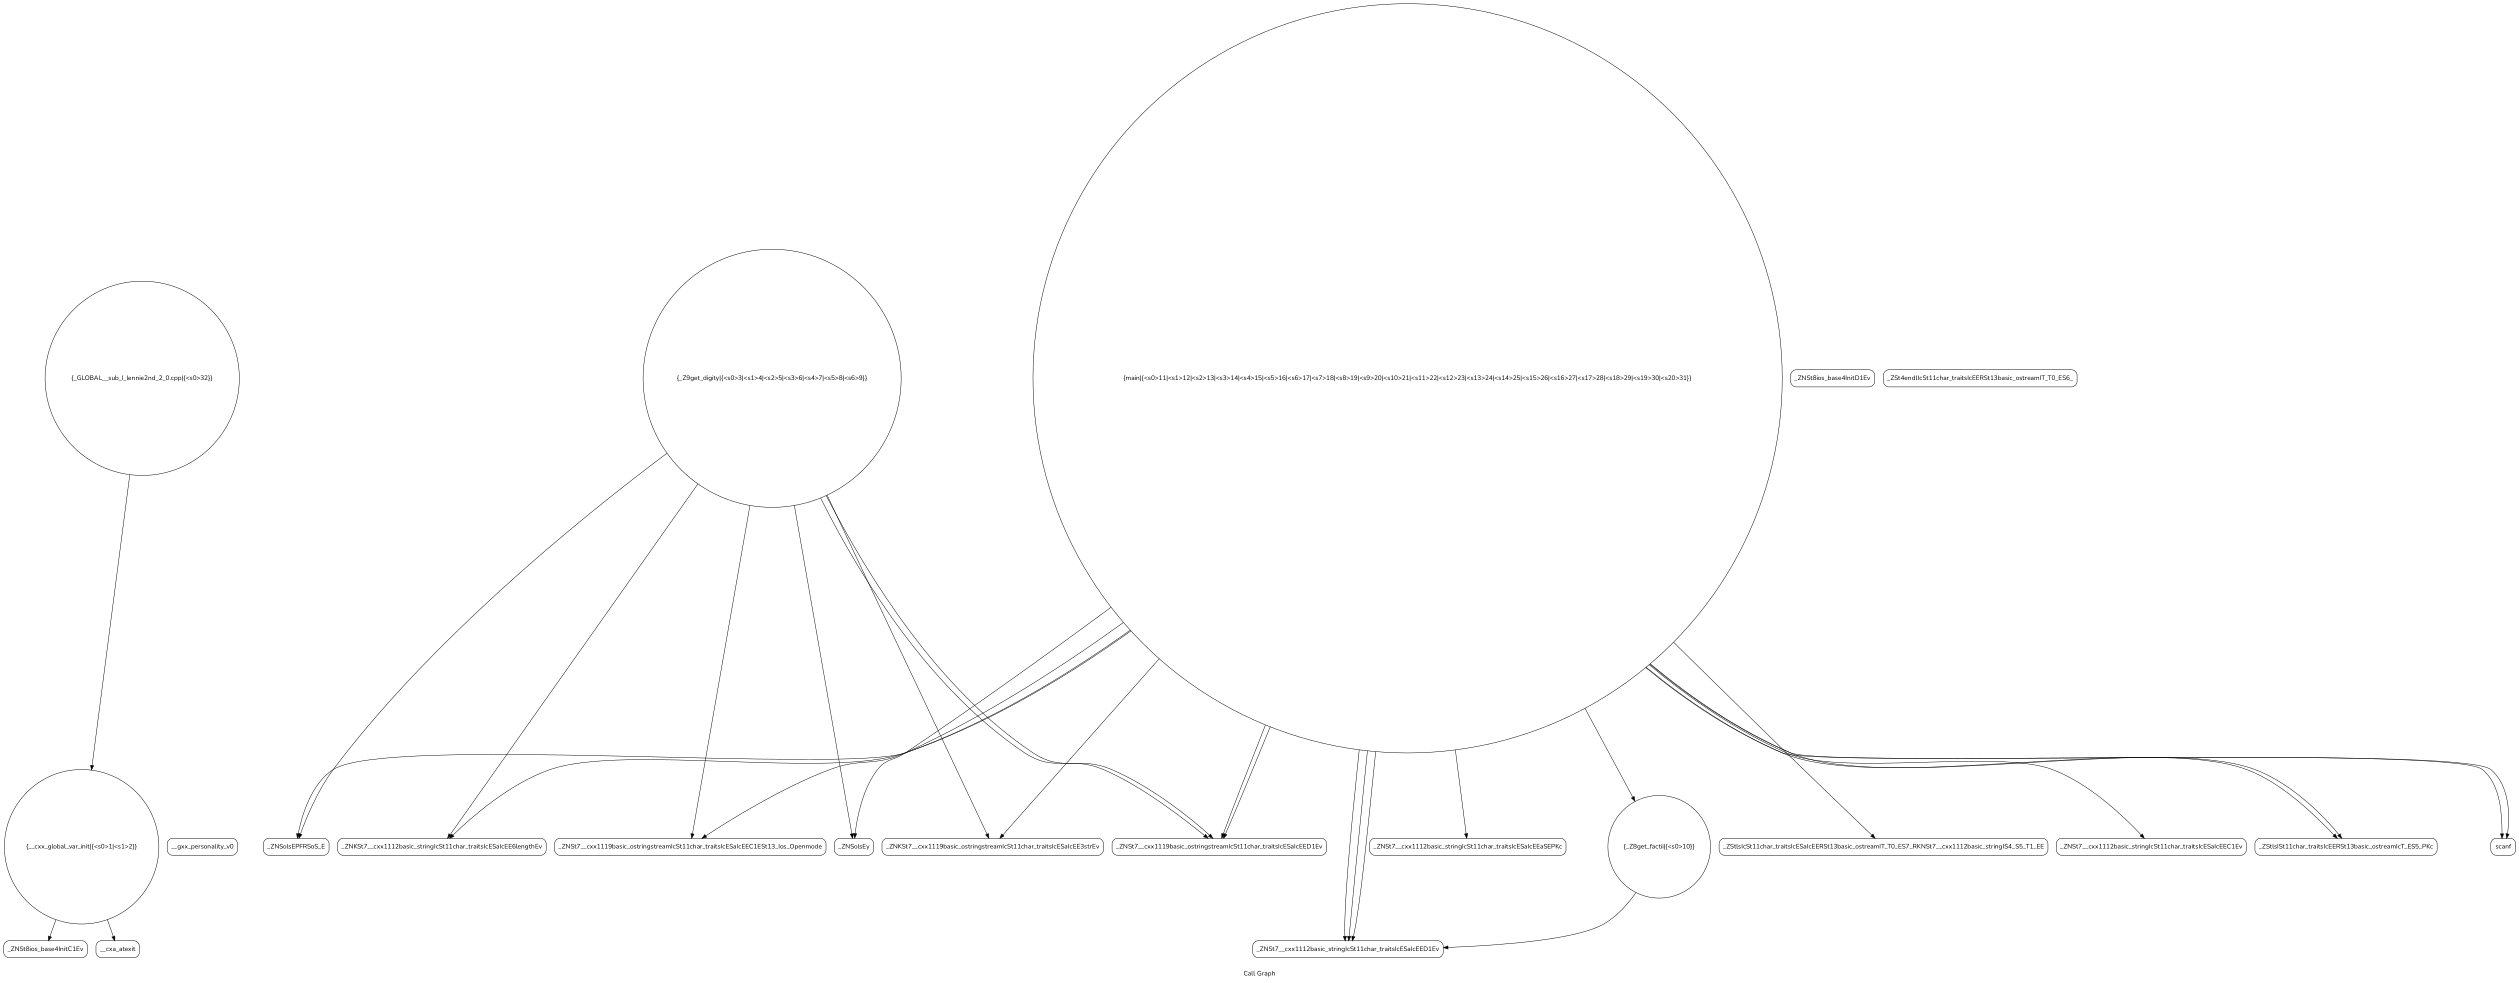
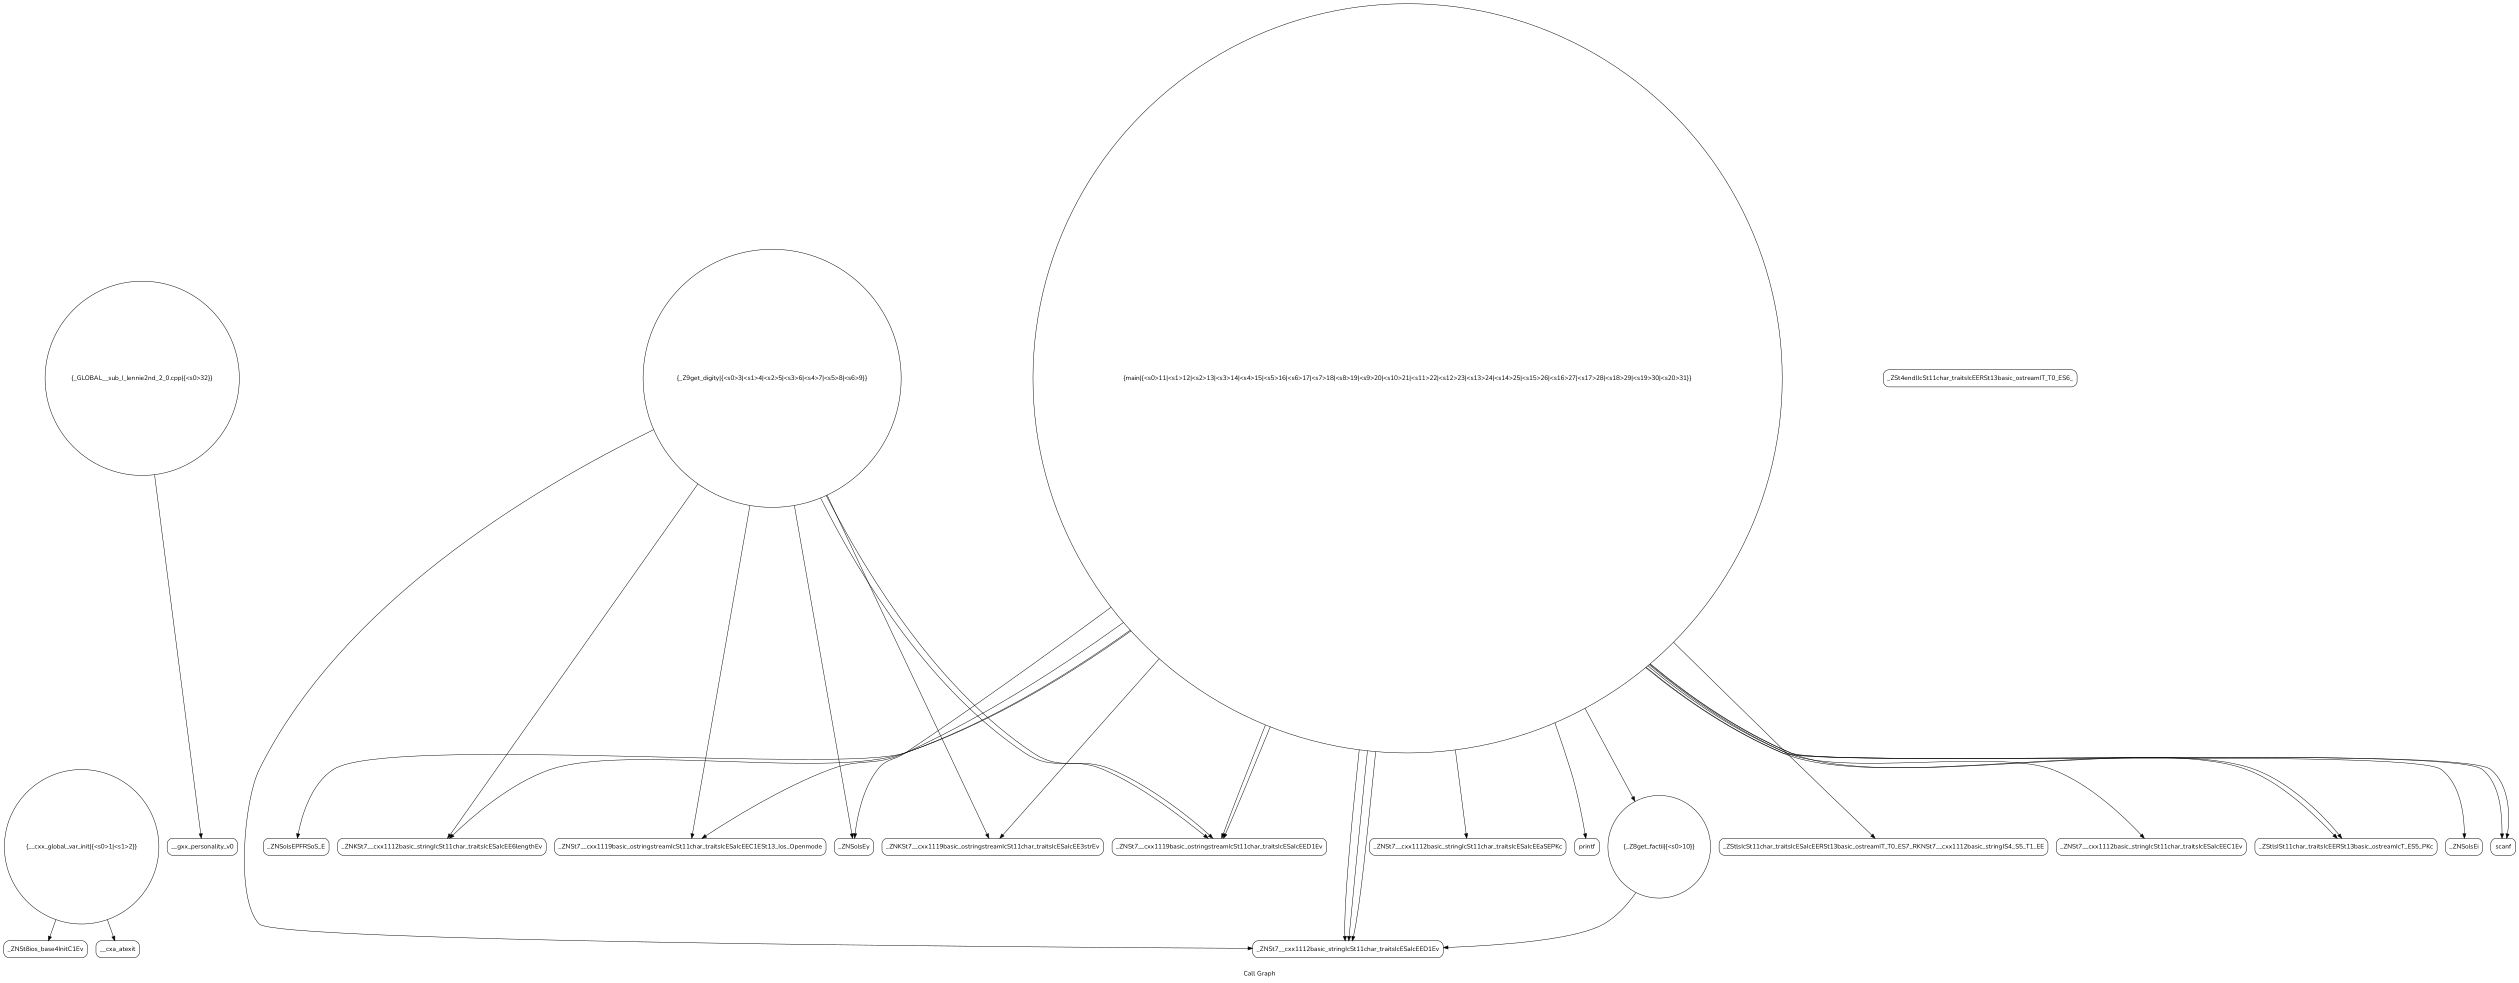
(1833, 378) -> none
(111, 620) -> (178, 654)
(463, 625) -> (409, 936)
none -> (1587, 847)
none -> (2464, 847)
